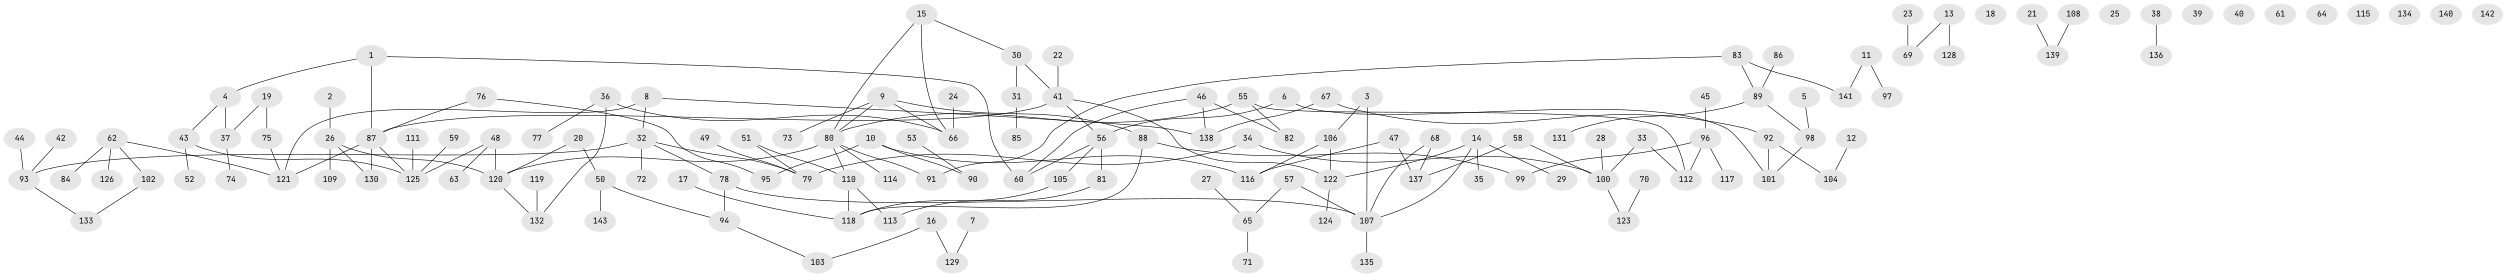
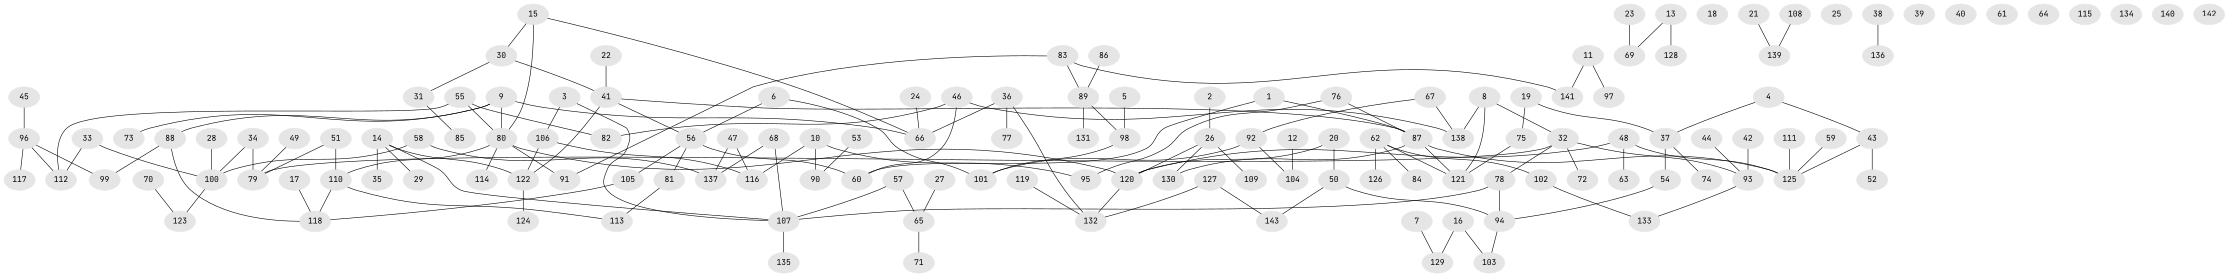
(296, 72) -> none
none -> (1210, 180)
none -> (1665, 180)
